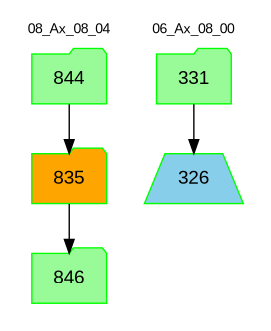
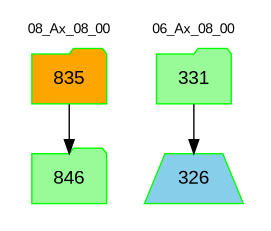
(69, 30) -> (69, 30)
(69, 79) -> none
